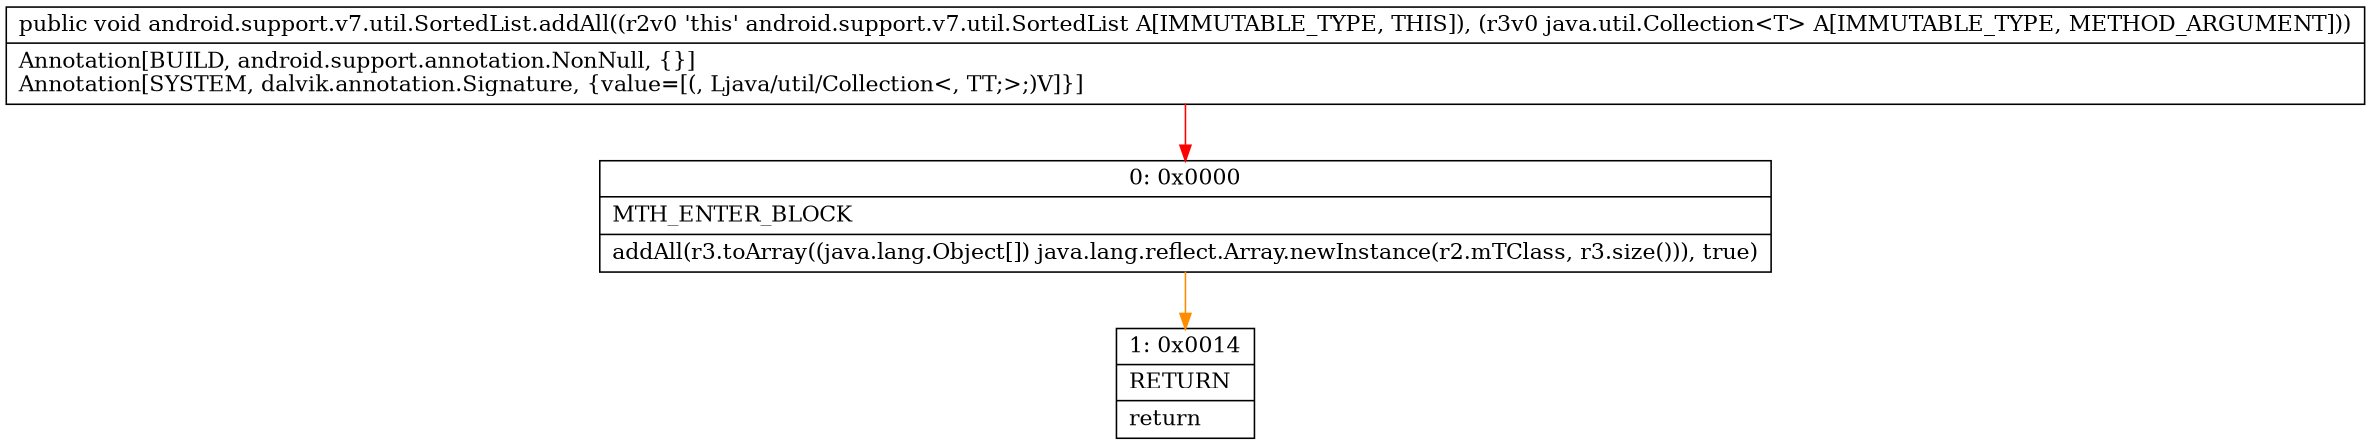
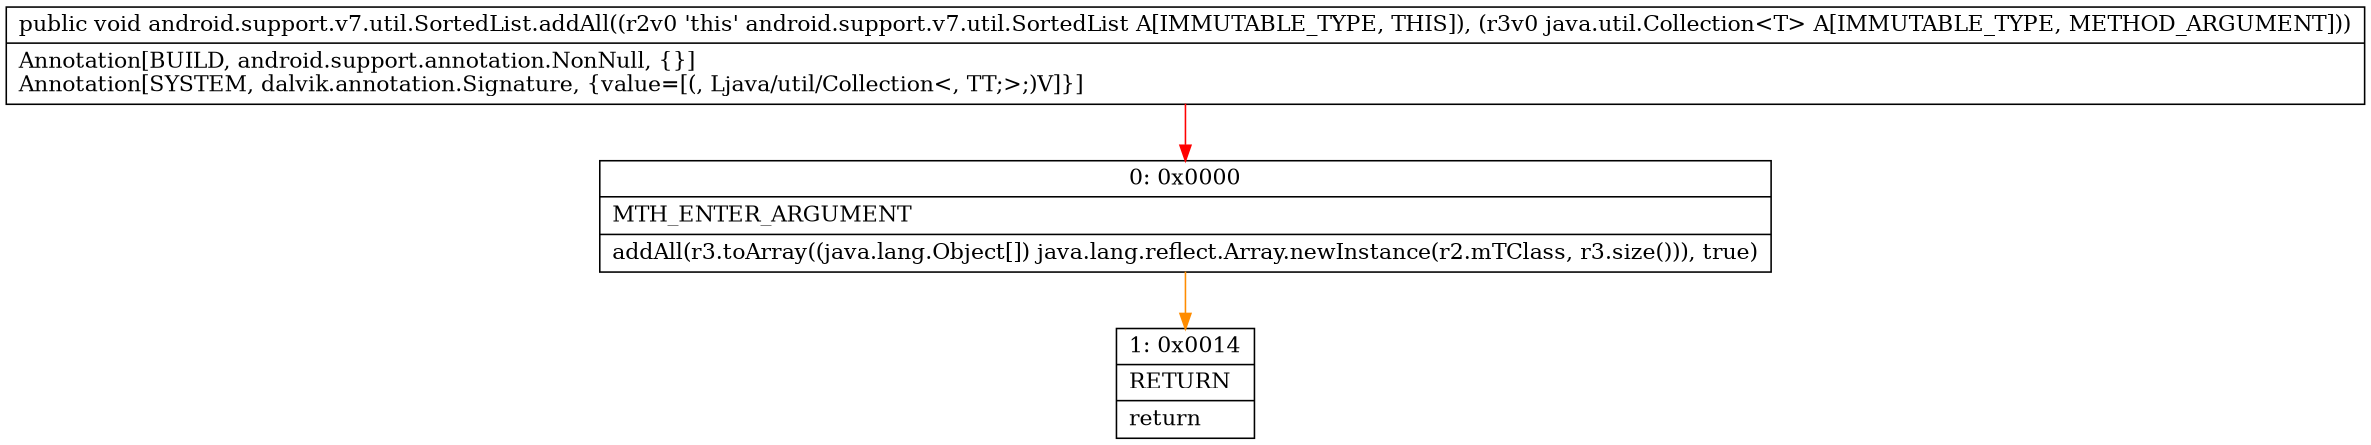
(733, 215) -> (762, 215)
